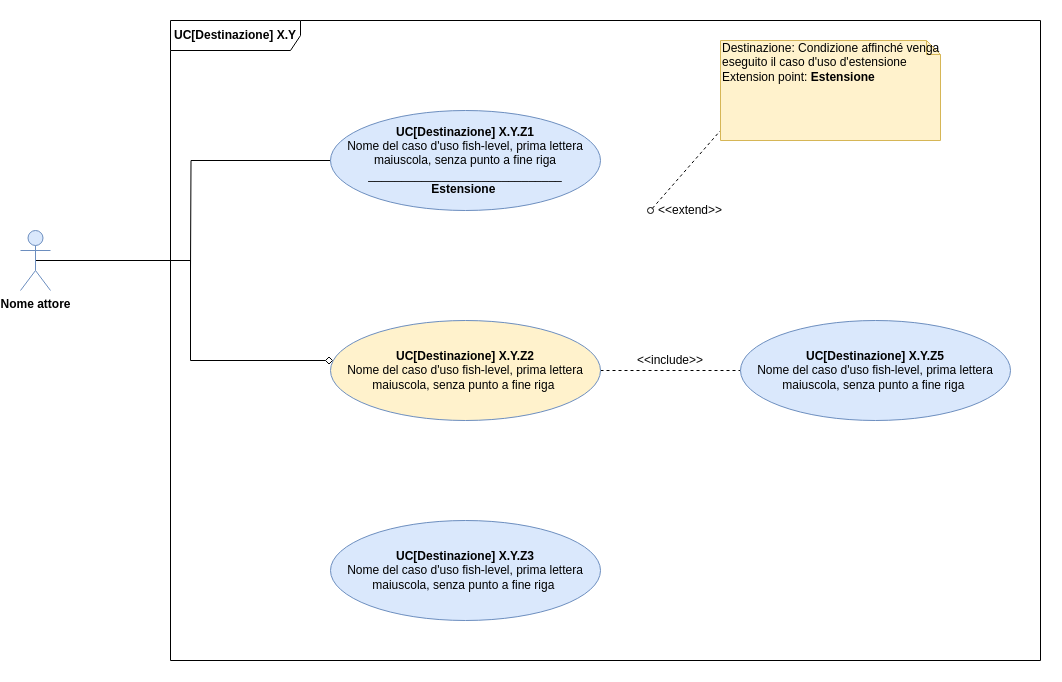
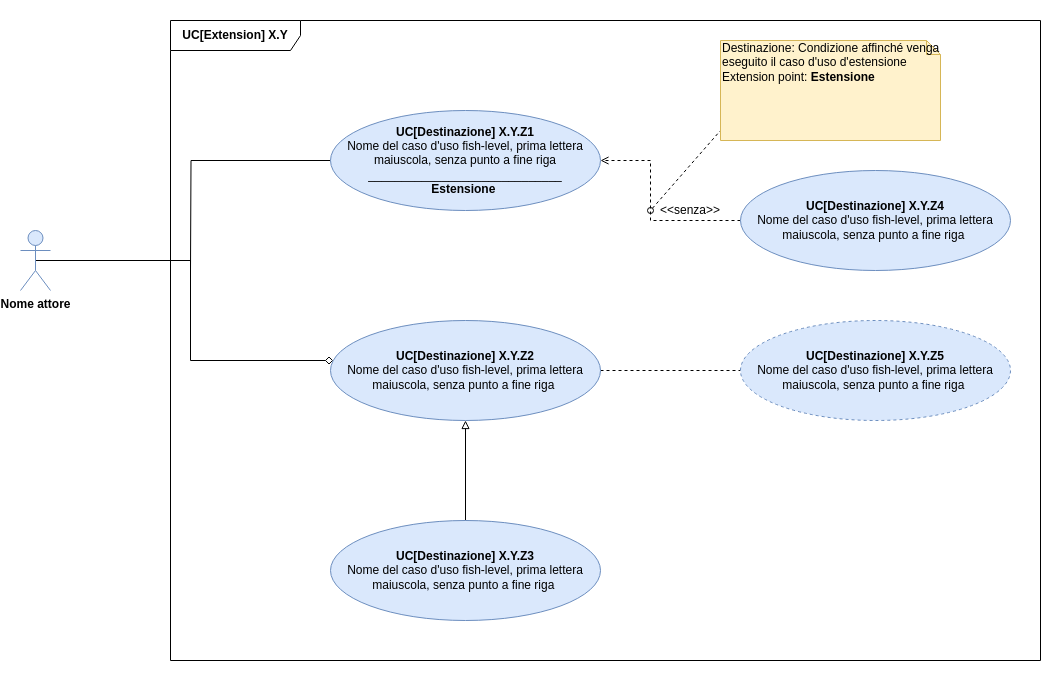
(236, 36) -> (236, 36)
(691, 211) -> (691, 211)
none -> (651, 213)
none -> (876, 221)
(671, 361) -> none
(466, 371) -> (466, 371)
(876, 371) -> (876, 371)
none -> (466, 475)
